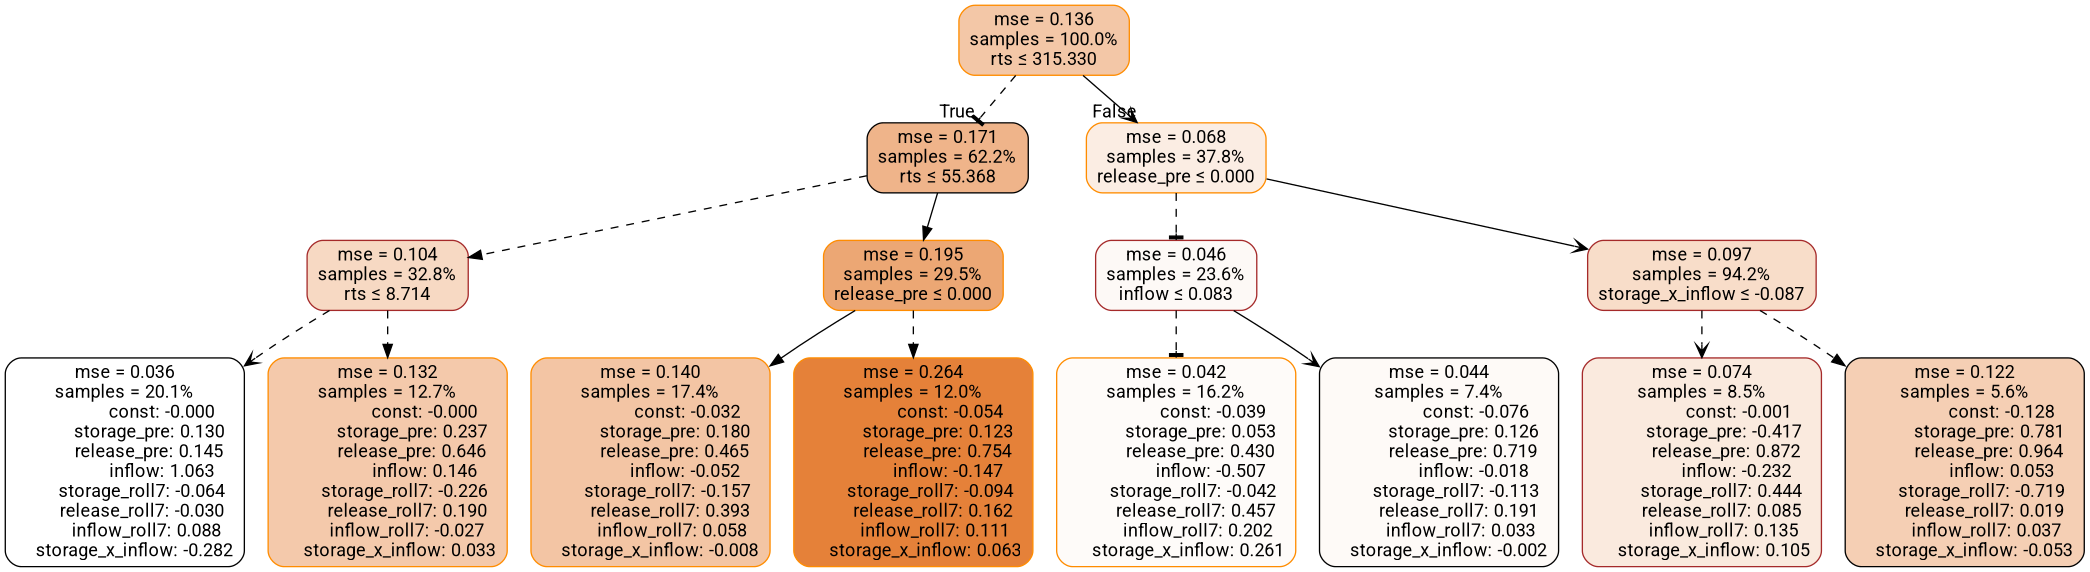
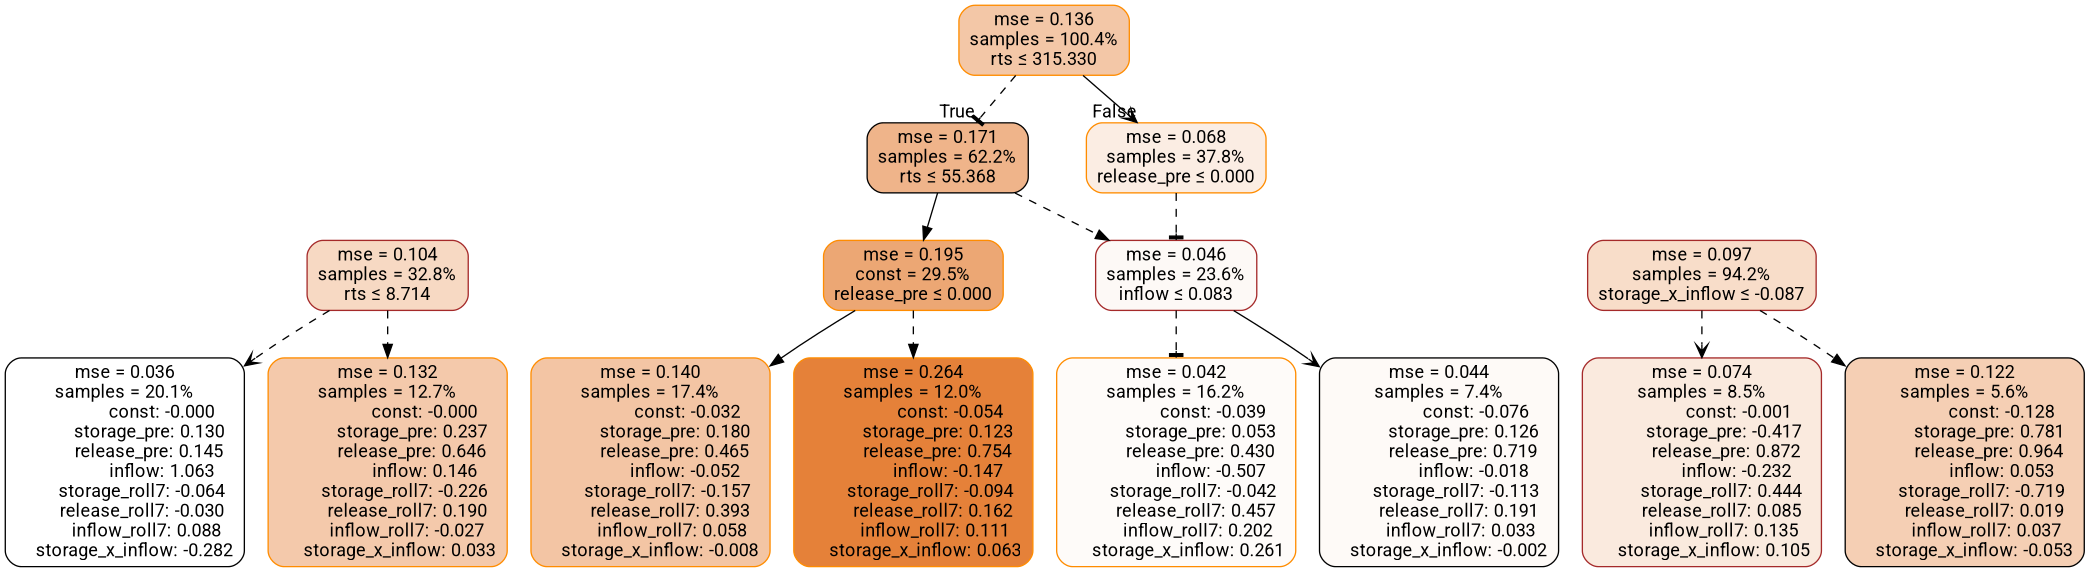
(1044, 40) -> (1044, 40)
(1420, 213) -> none
(674, 215) -> (1056, 214)
(913, 275) -> (913, 275)
